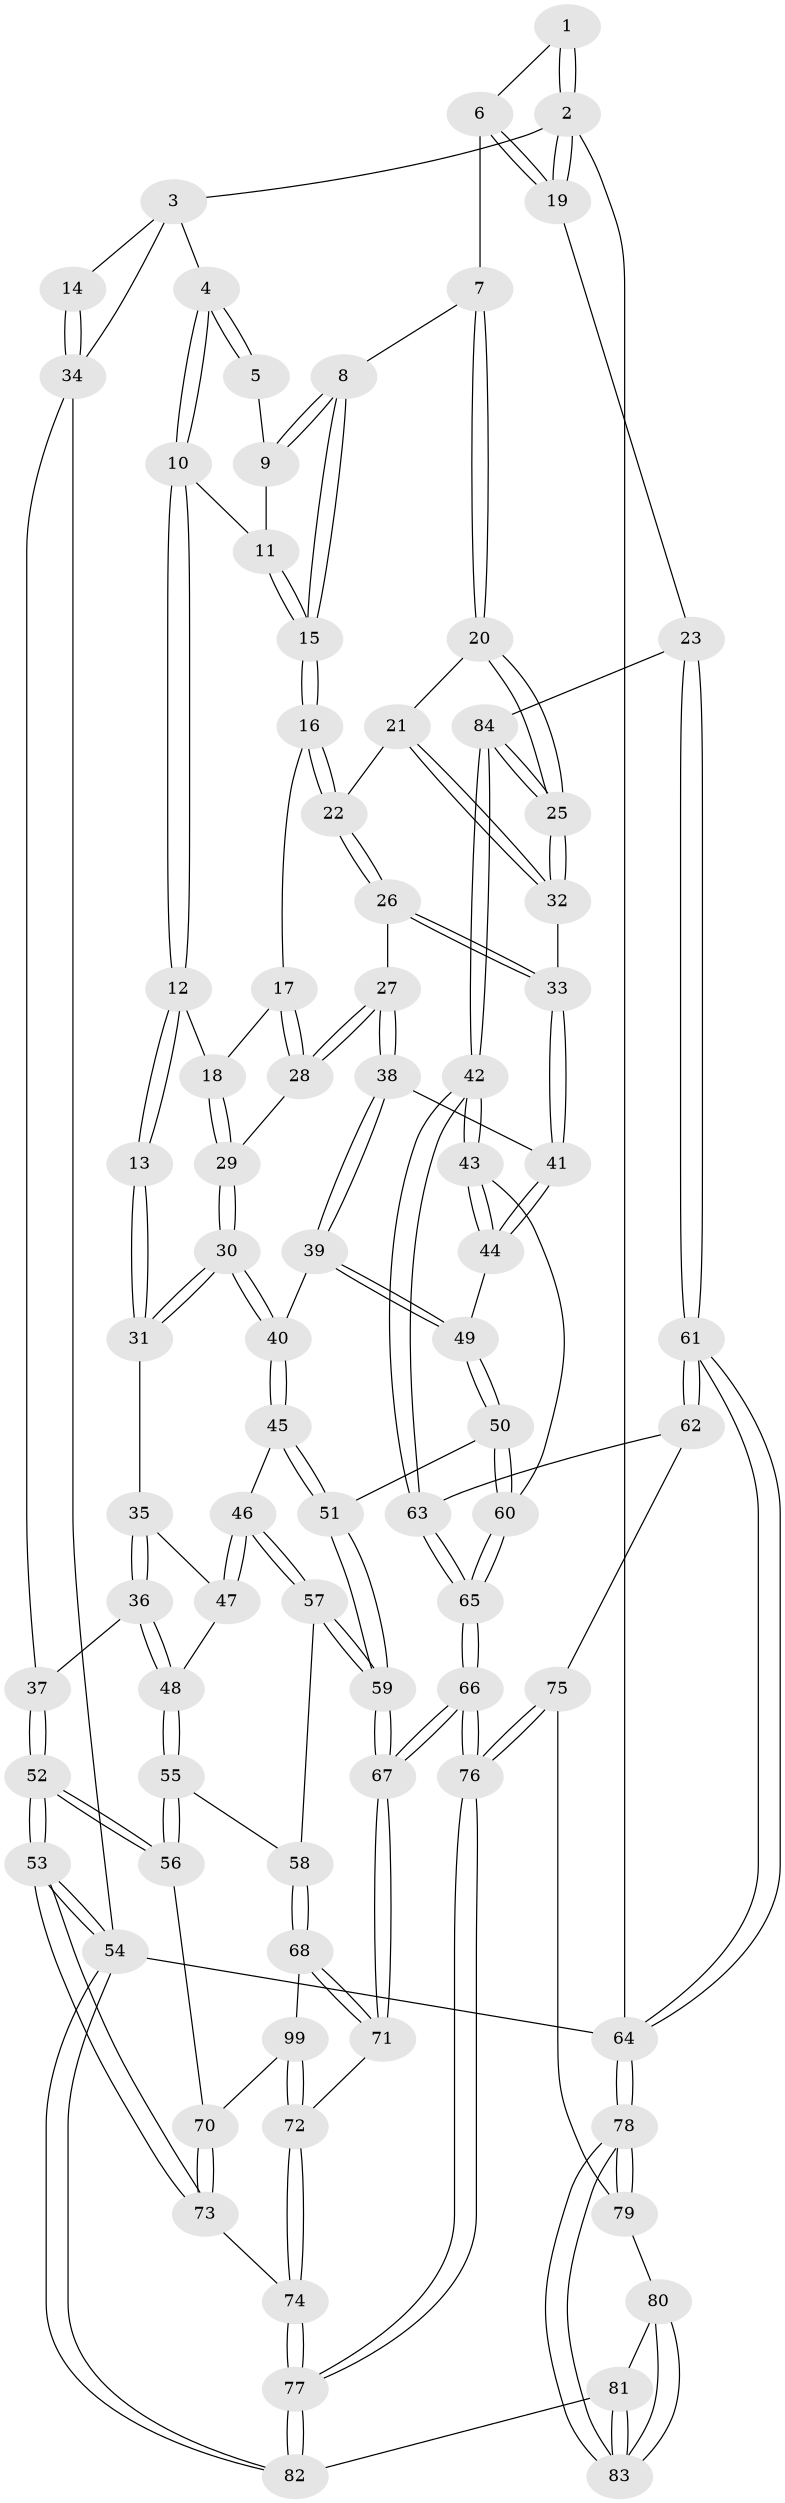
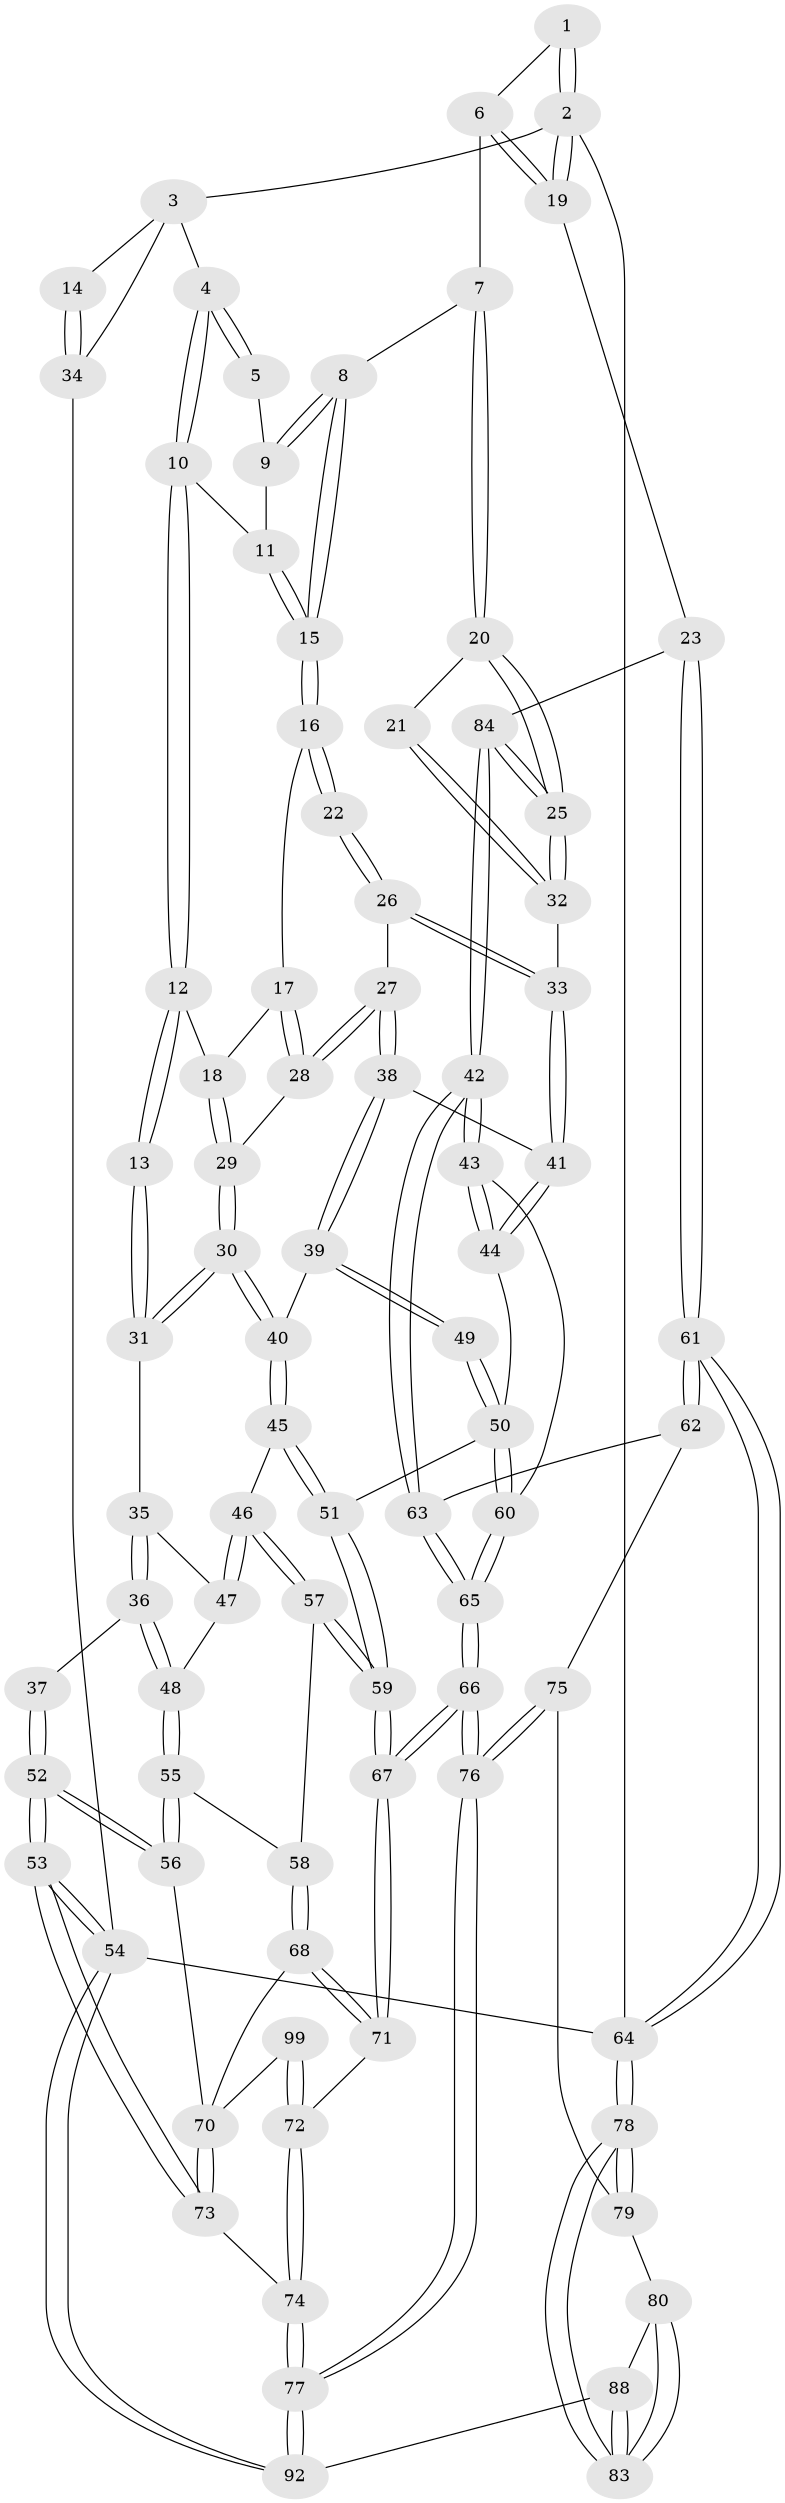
(366, 770) -> none
(27, 1030) -> none
(478, 1296) -> (511, 1339)
(298, 1996) -> (242, 2035)
(620, 2389) -> (620, 2389)
(295, 2477) -> (295, 2477)
